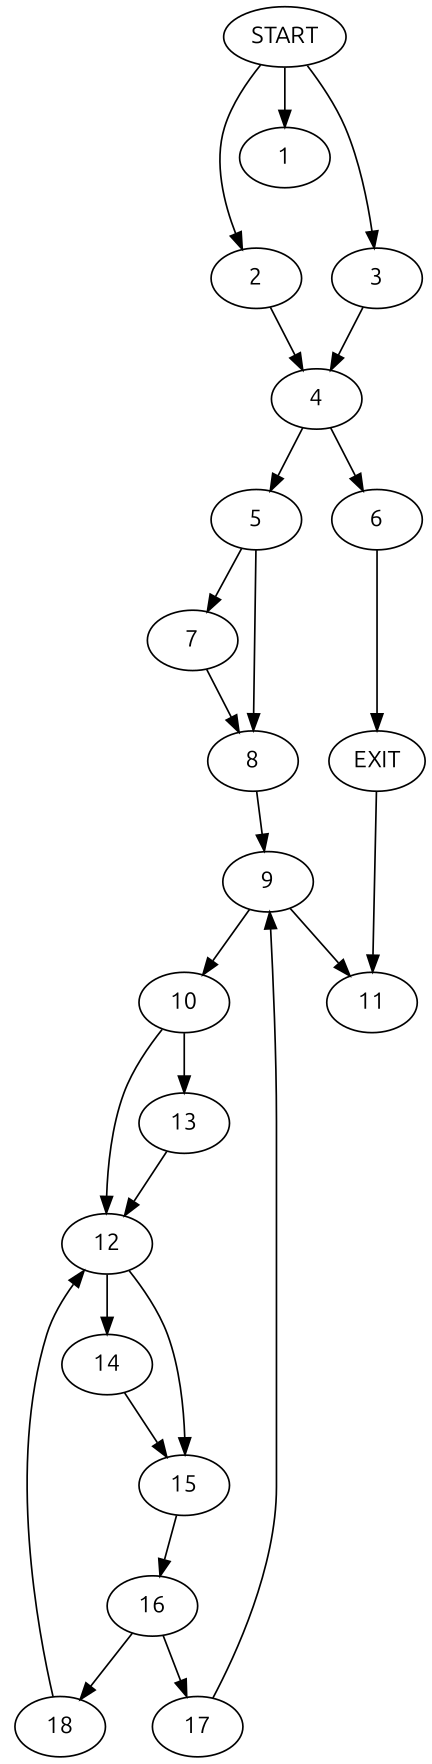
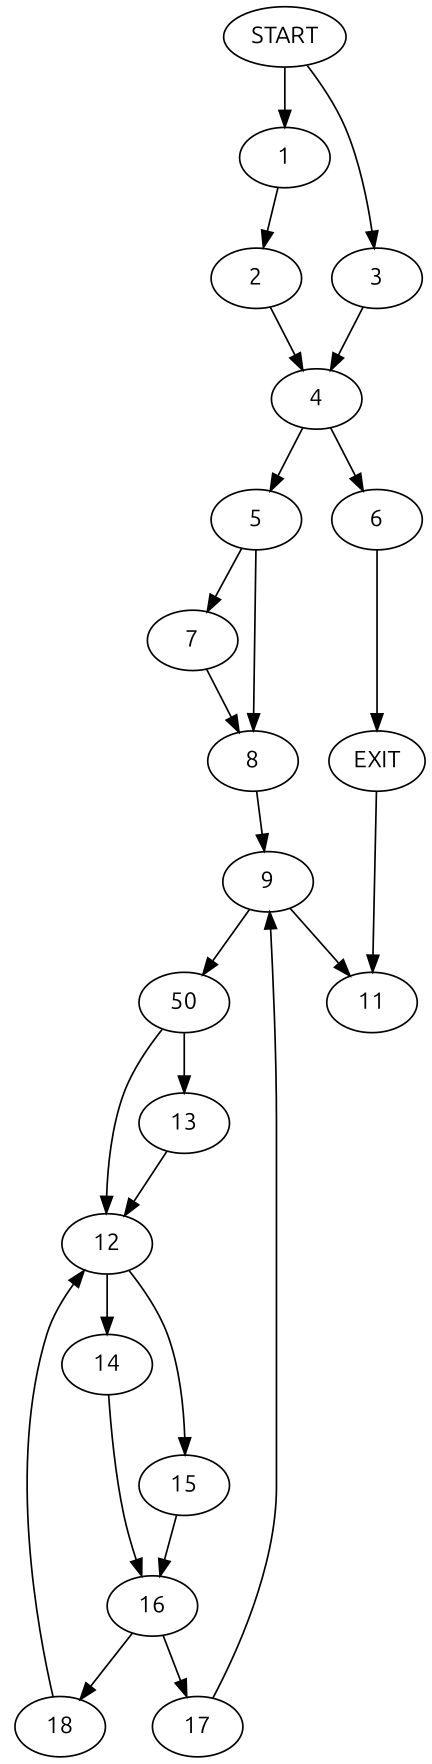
(221, 145) -> (273, 209)
(184, 1002) -> (184, 1002)
(141, 1418) -> (117, 1478)
